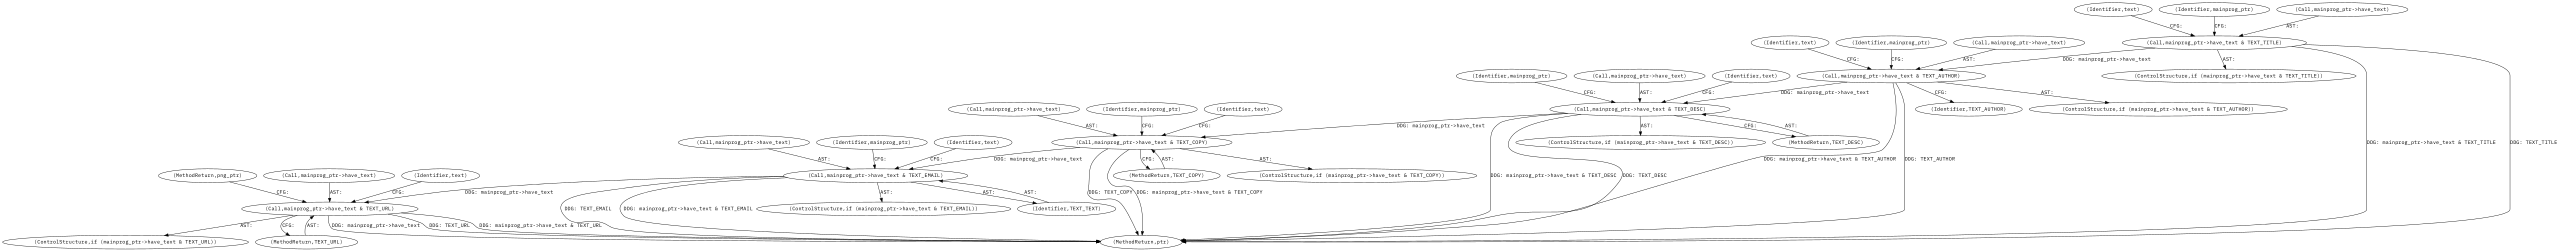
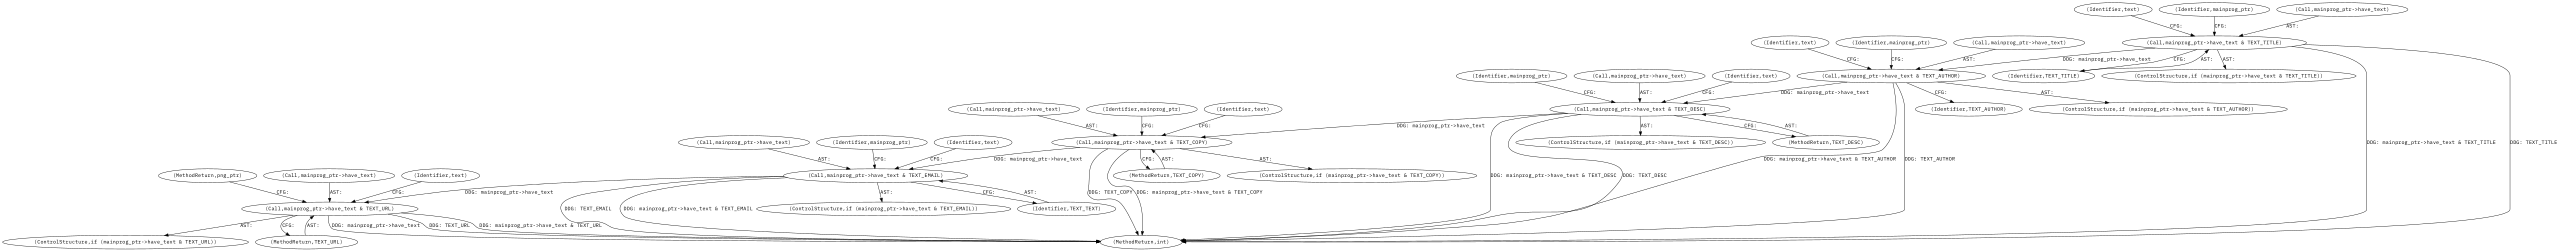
none -> (2044, 76)
(991, 192) -> (991, 192)
(1141, 242) -> (1141, 242)
